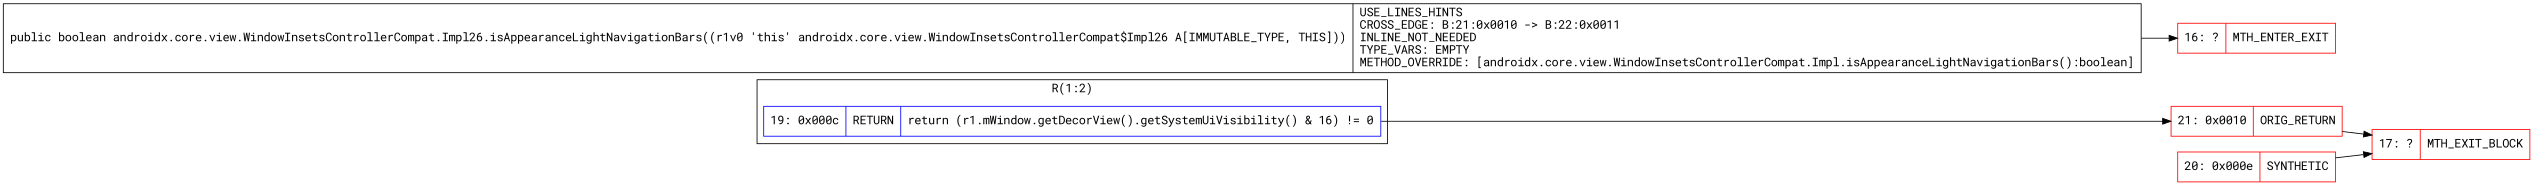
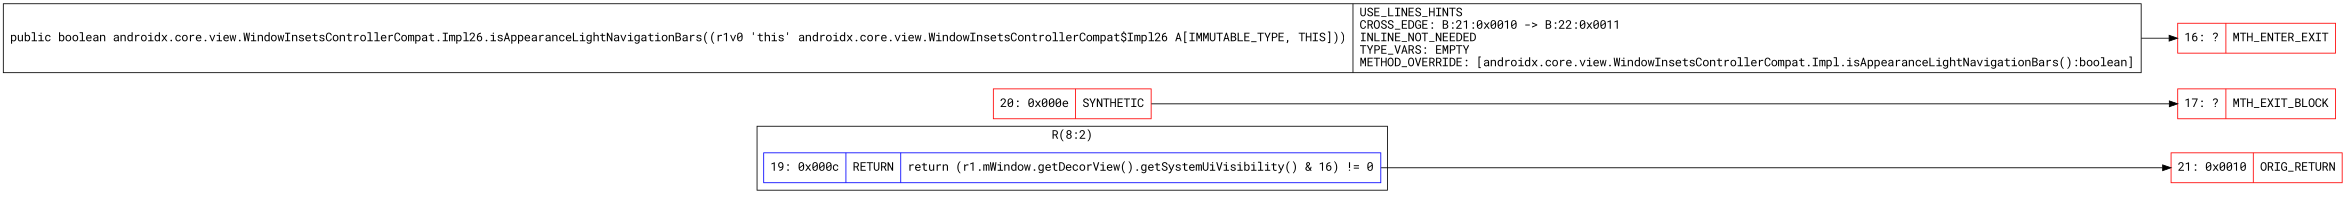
(1072, 89) -> (1072, 136)
(2353, 133) -> none
